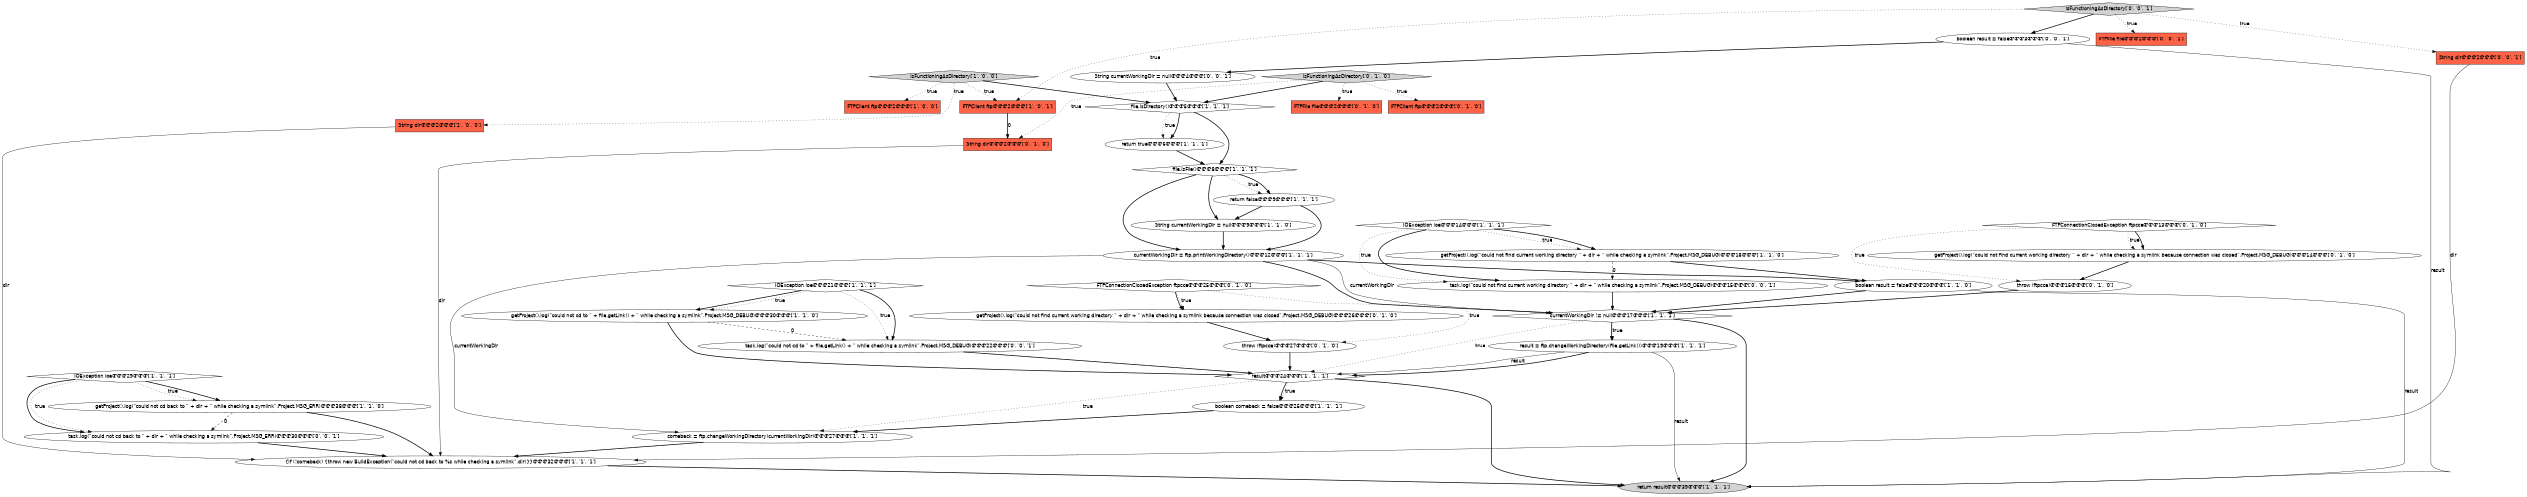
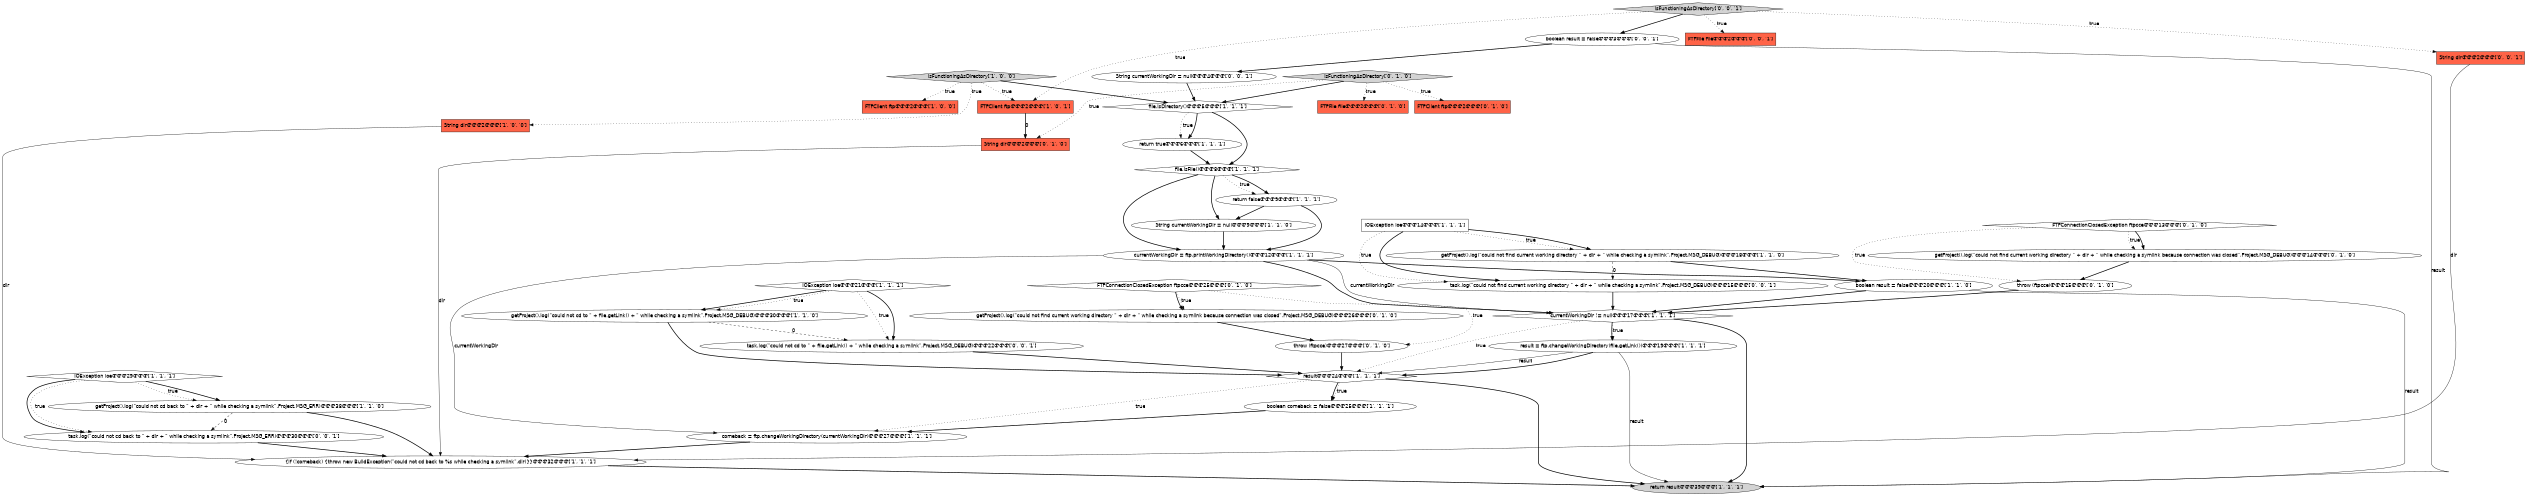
(1453, 225) -> (1415, 225)
